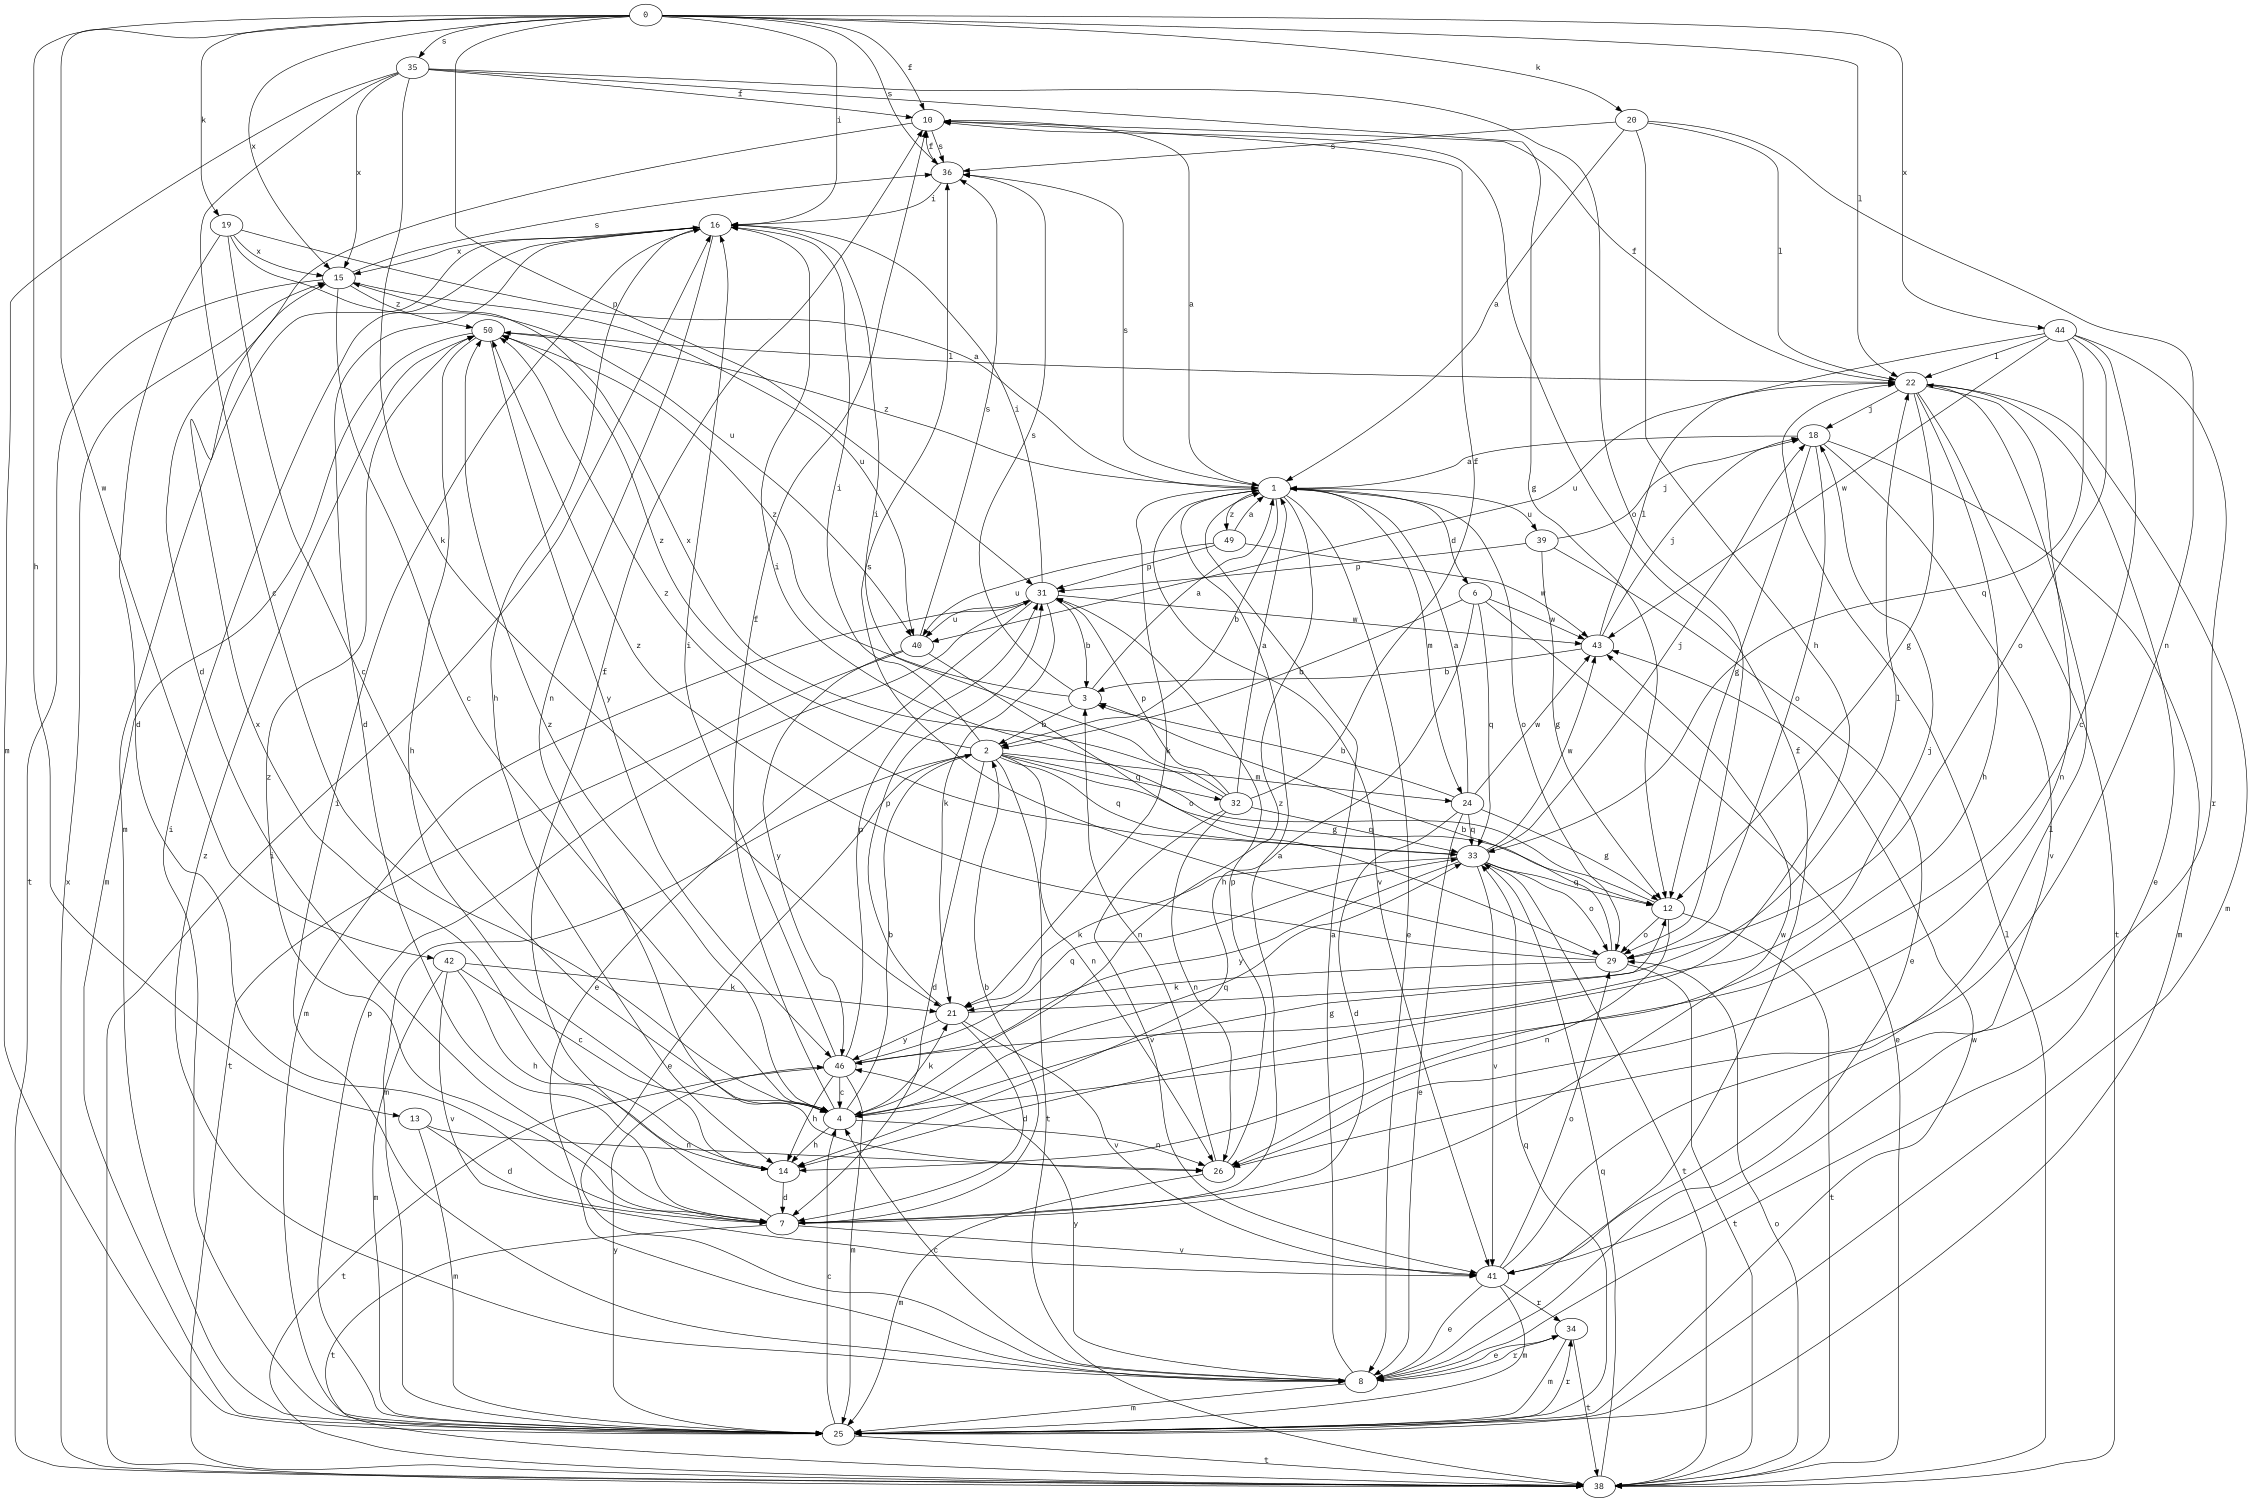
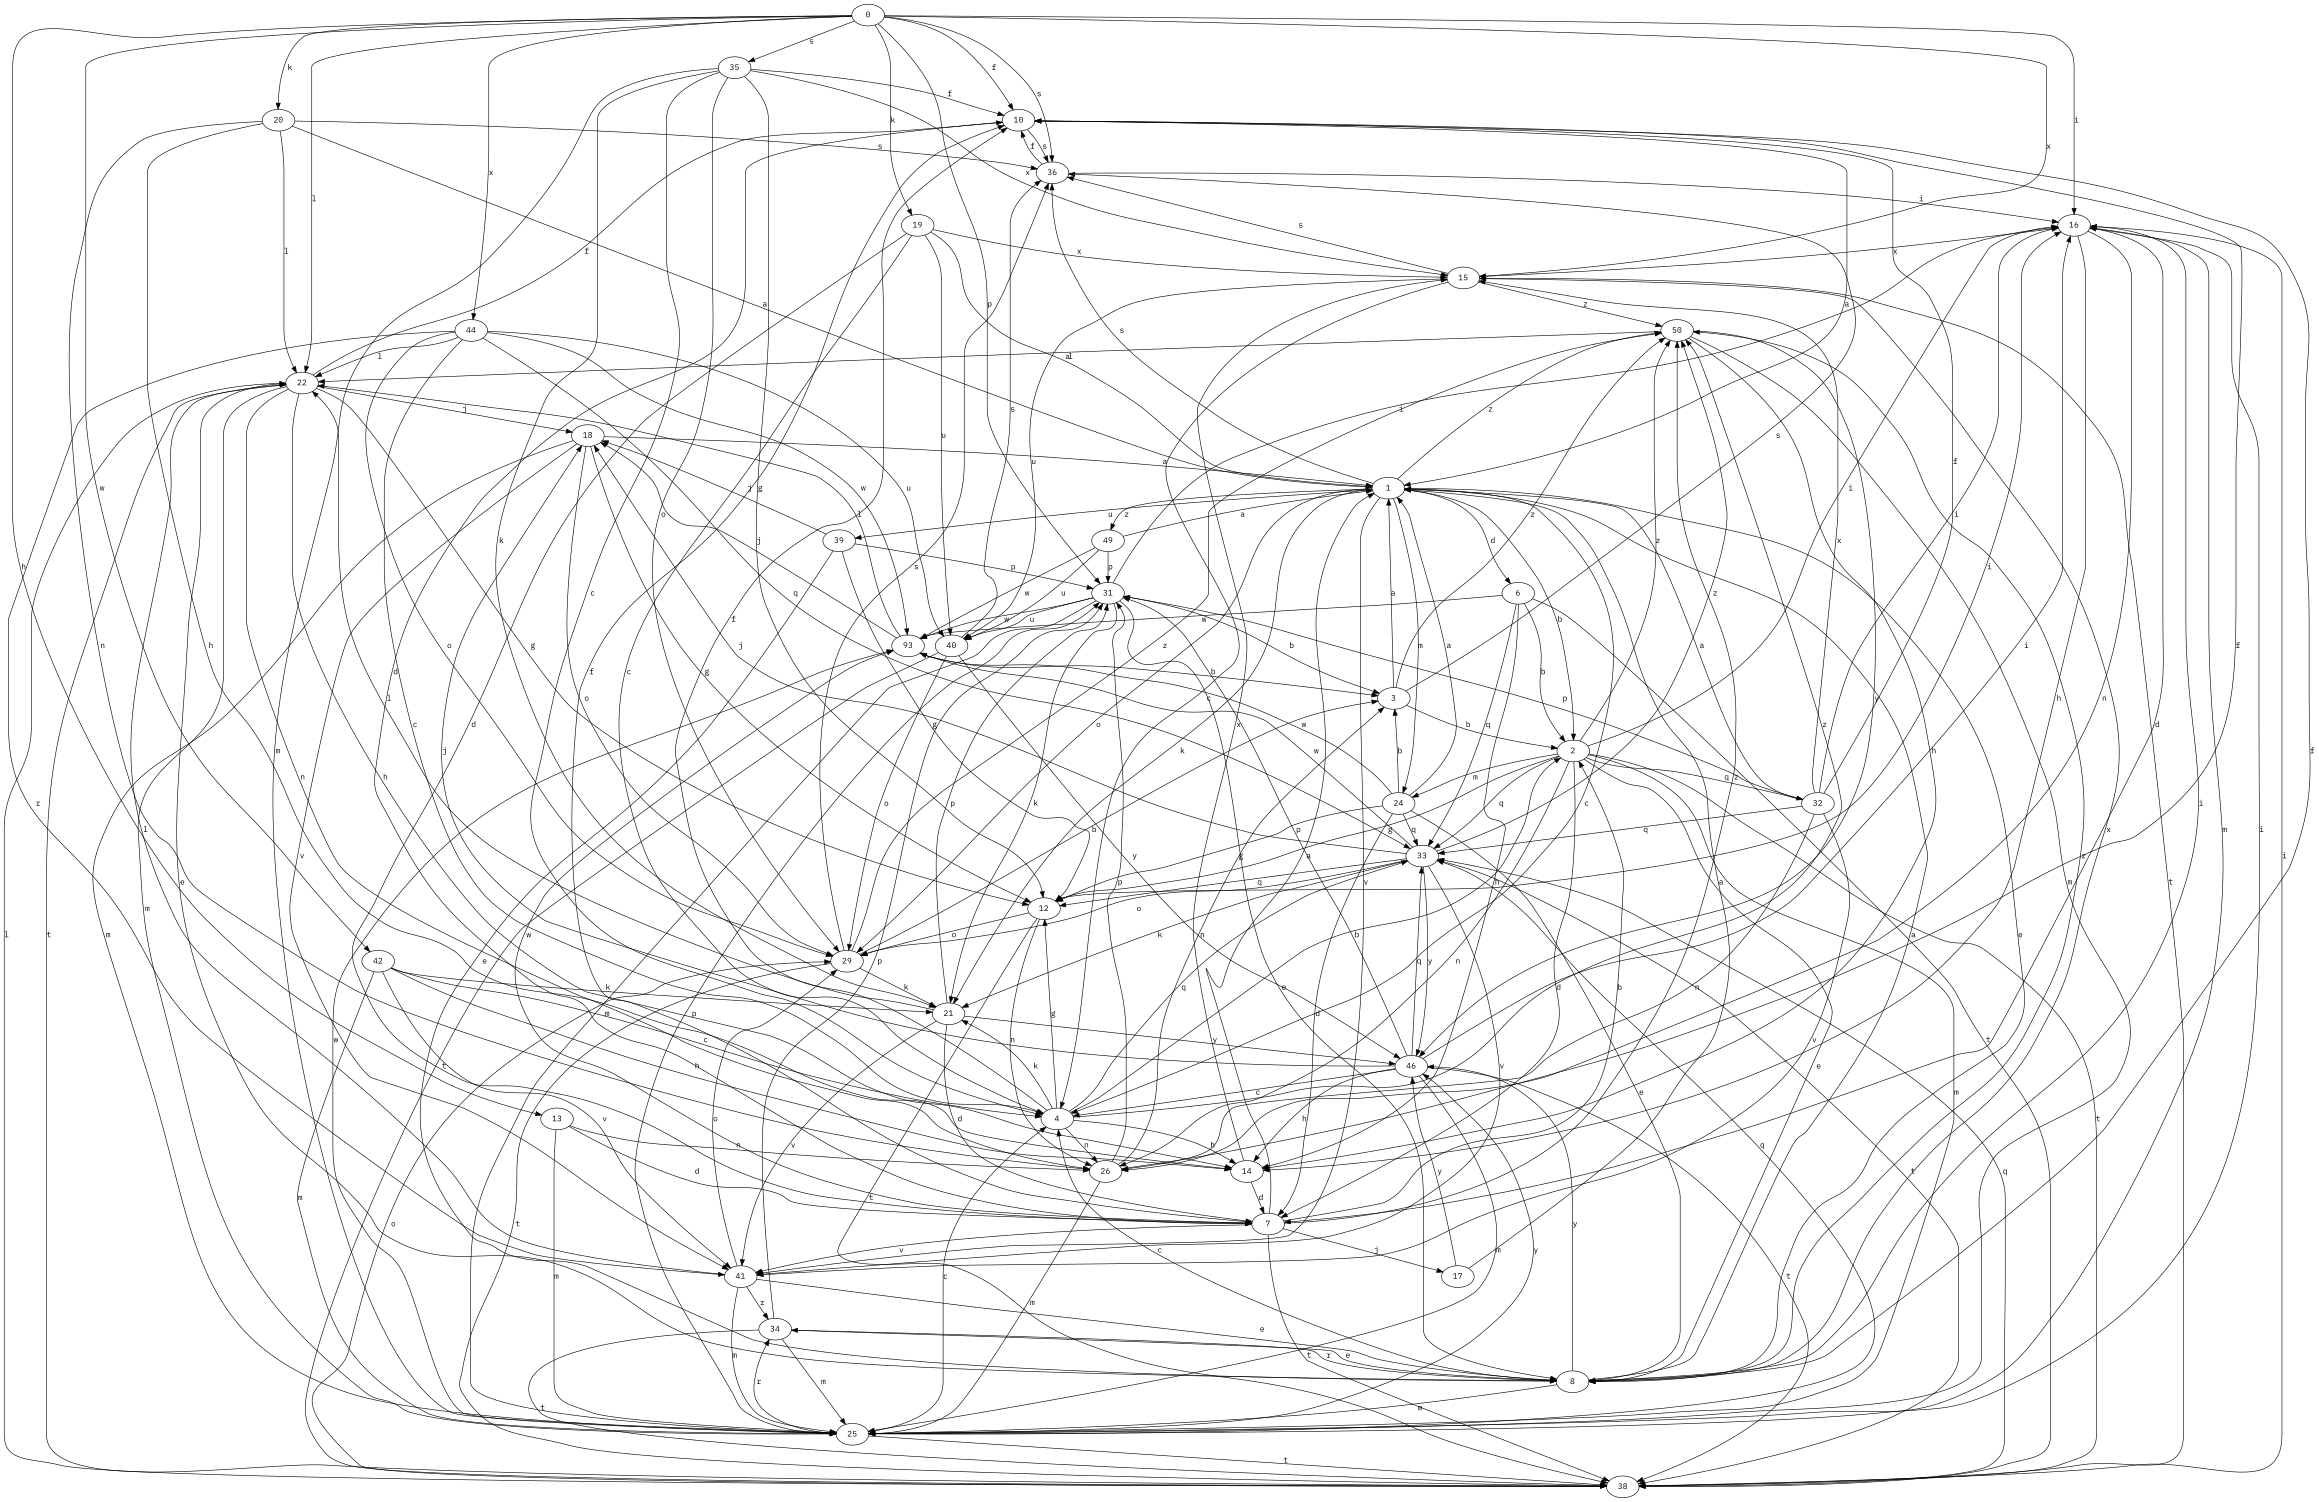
none -> (2236, 489)
(1597, 646) -> (908, 646)
(1281, 804) -> (1587, 804)
none -> (882, 937)
(1898, 1040) -> (1989, 1040)
none -> (1458, 1277)
(61, 1427) -> (2119, 756)
